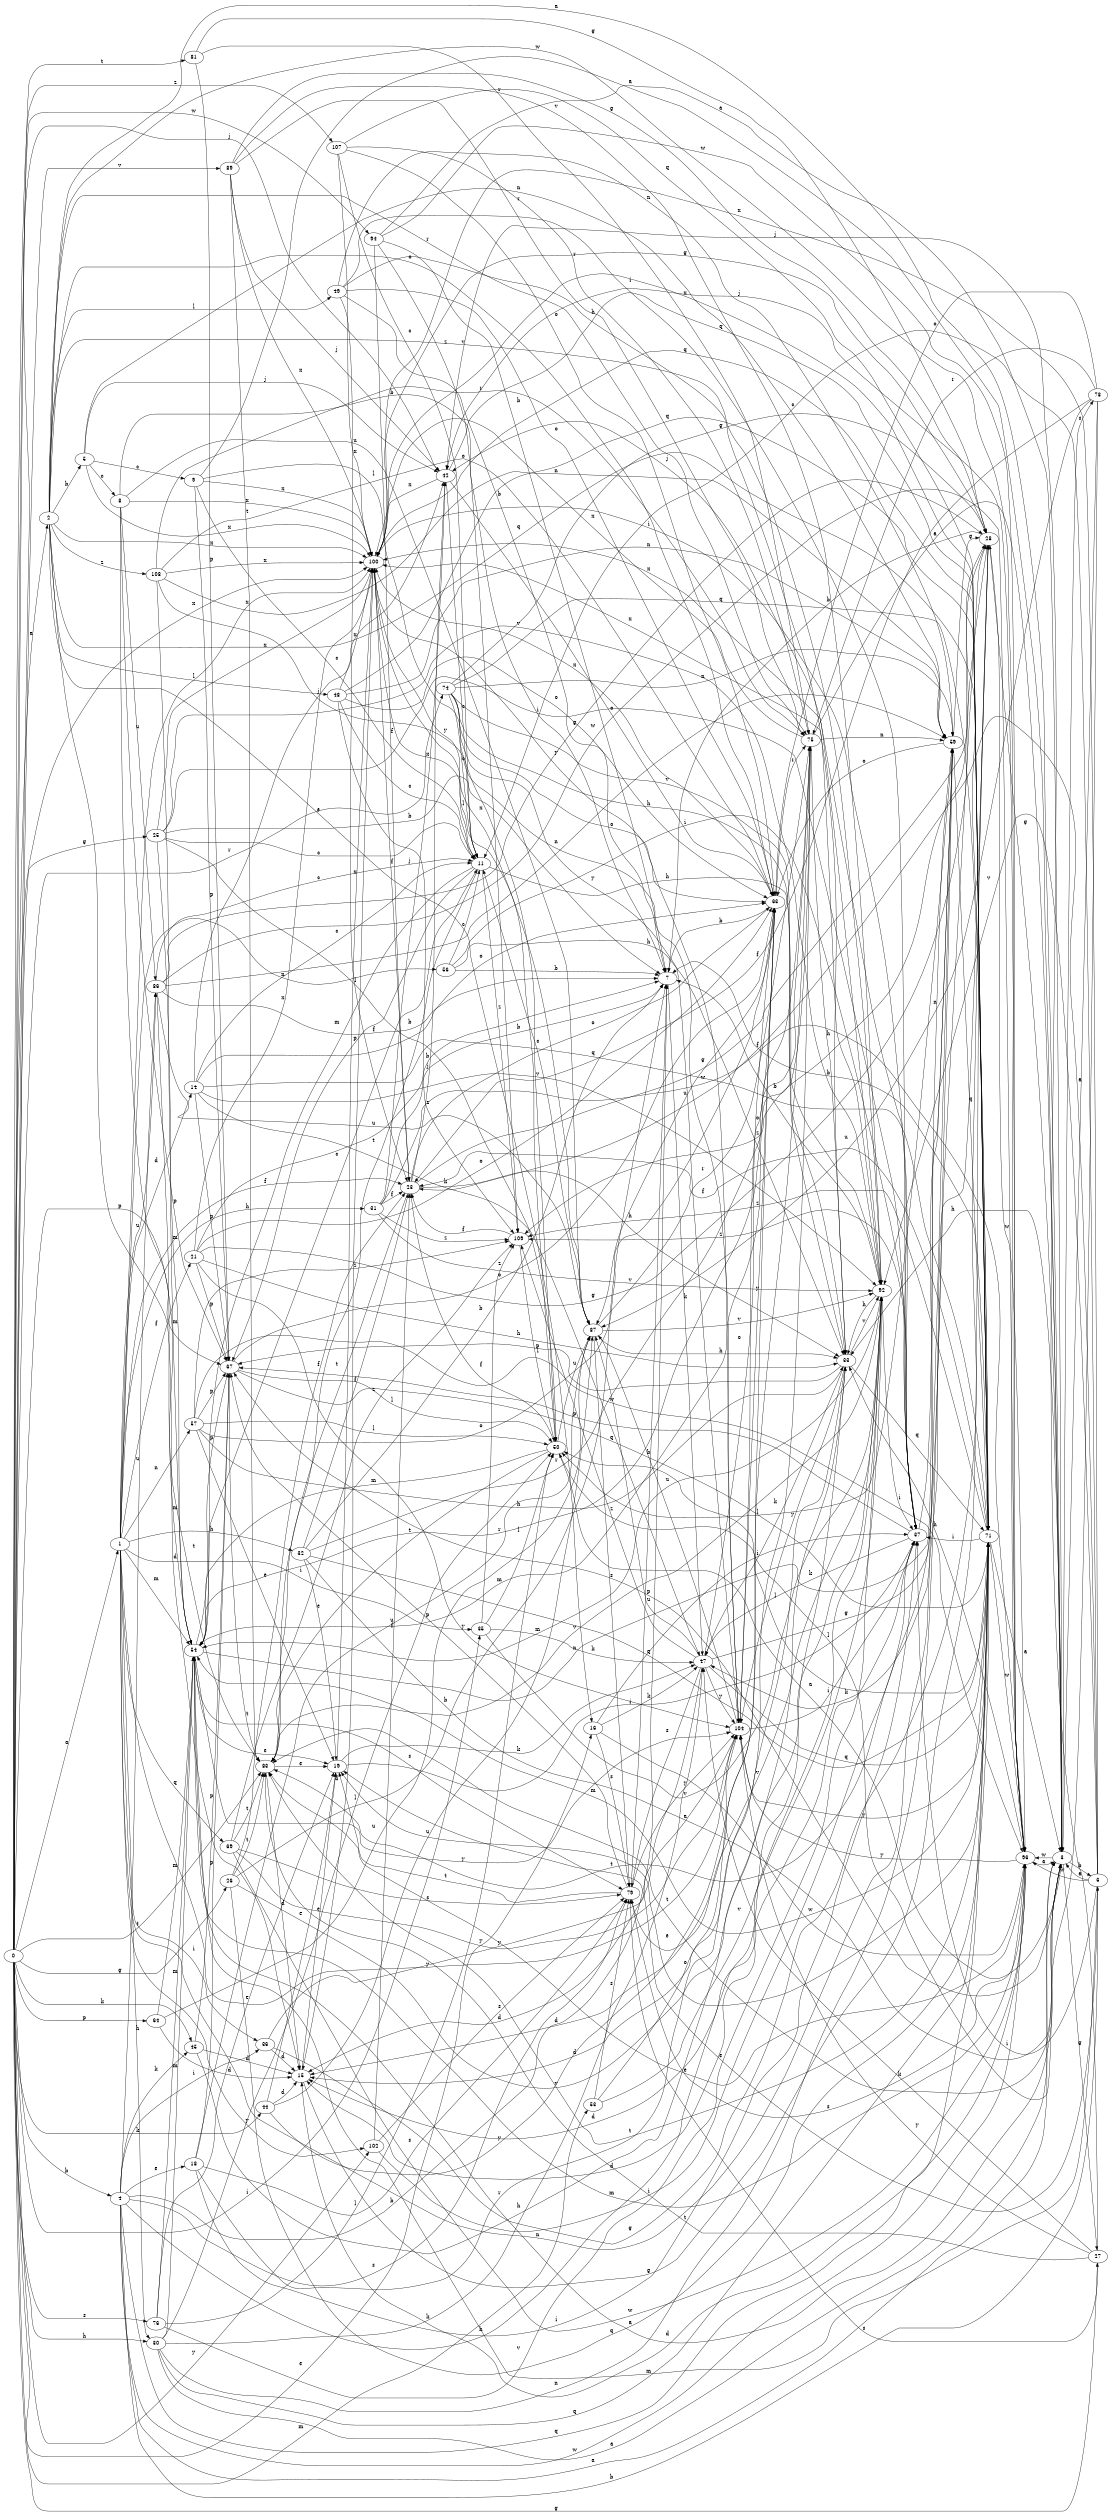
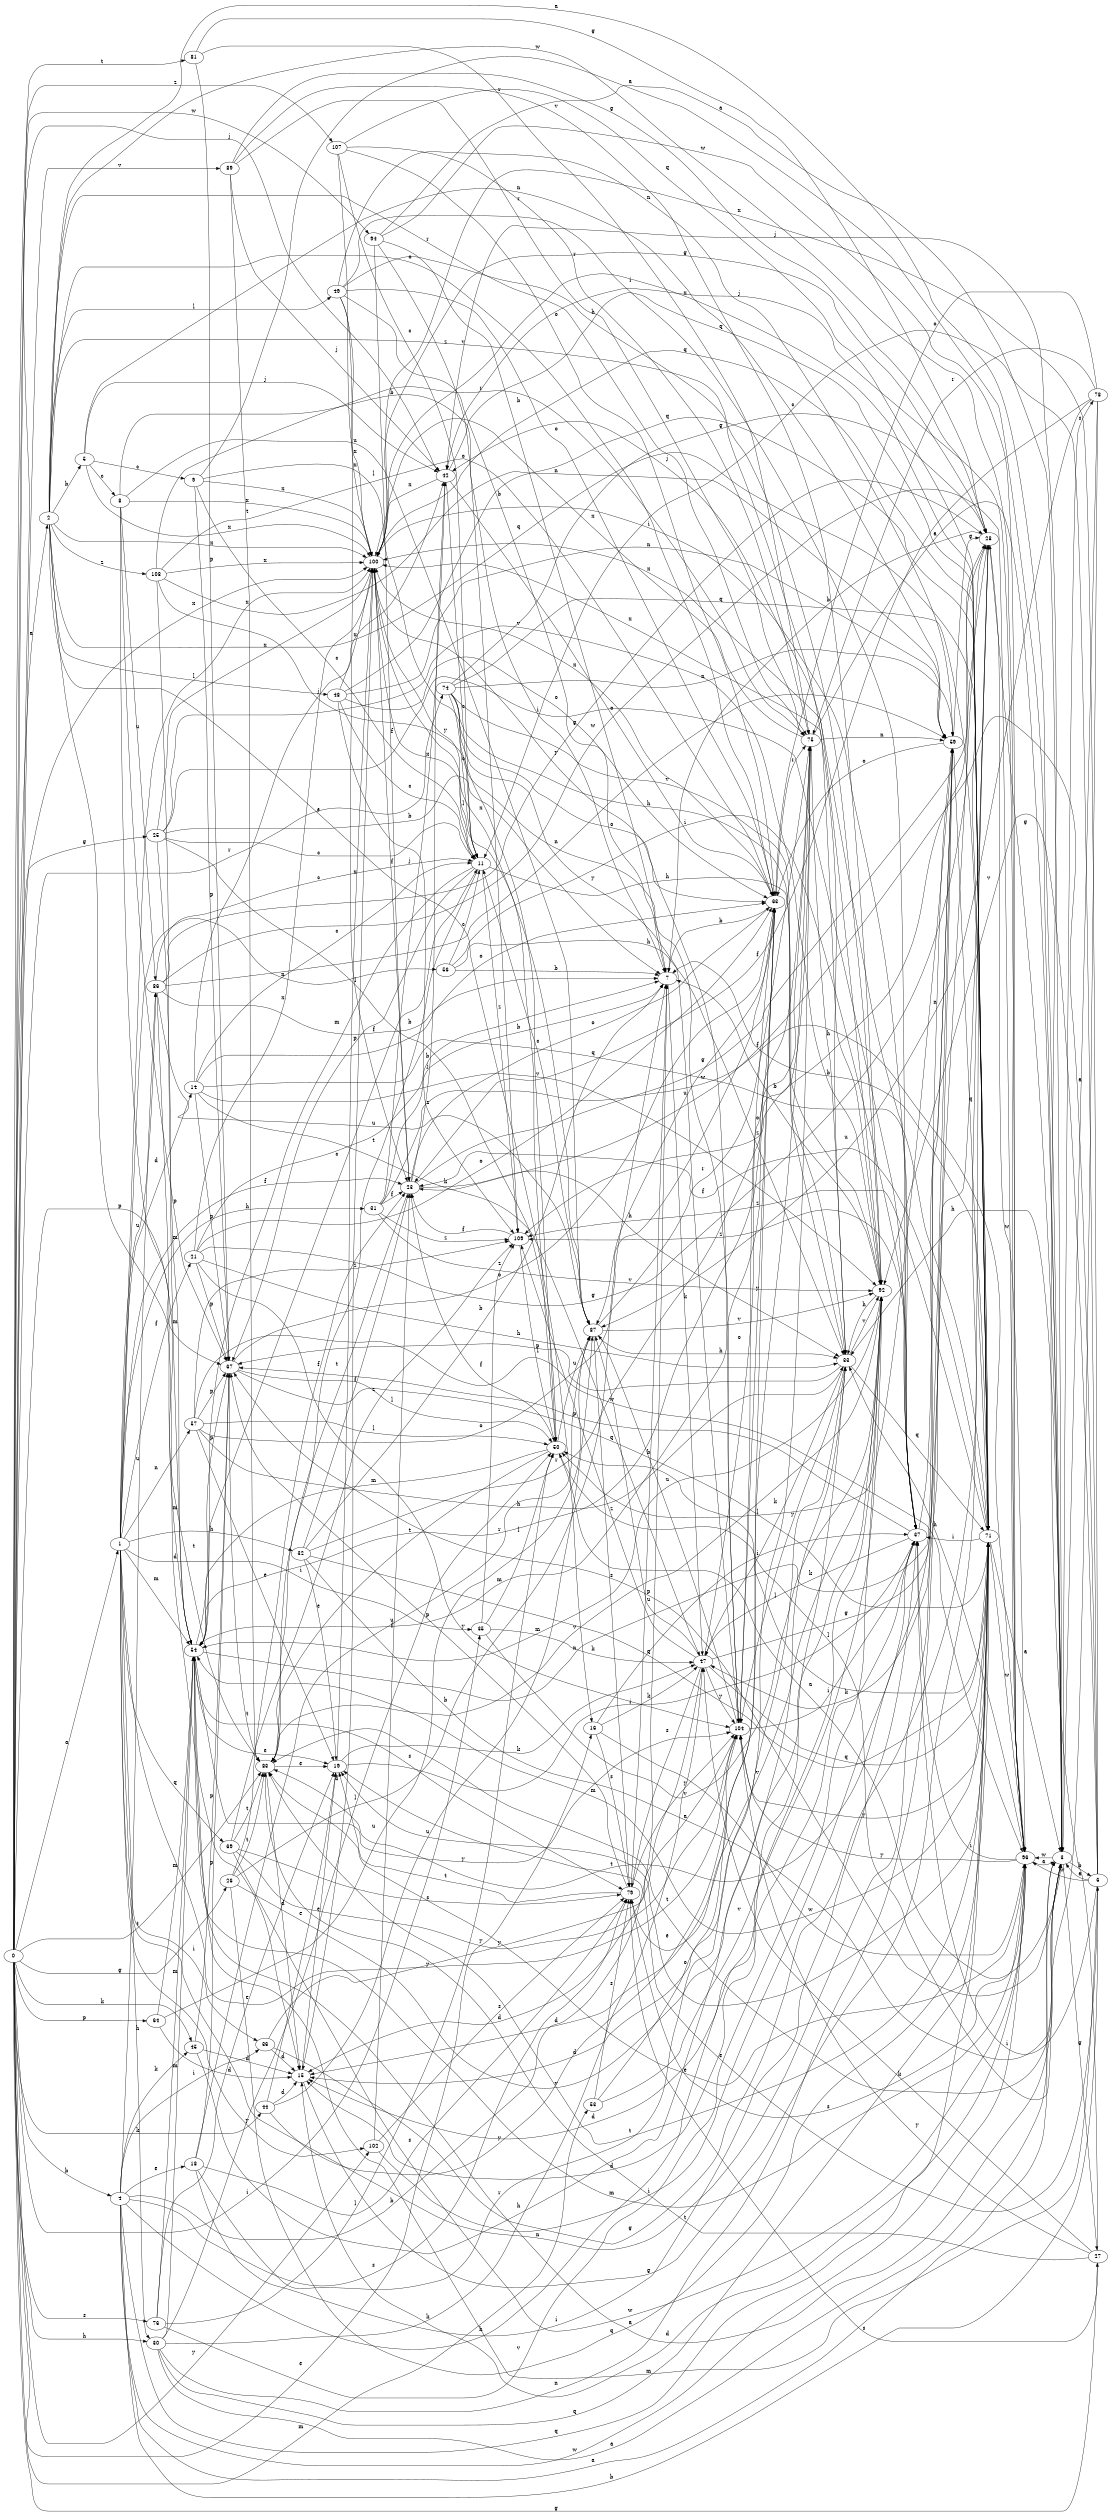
(289, 368) -> (356, 483)
(888, 1419) -> (931, 1734)
